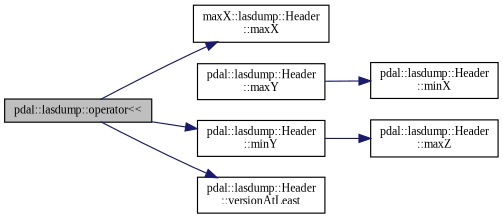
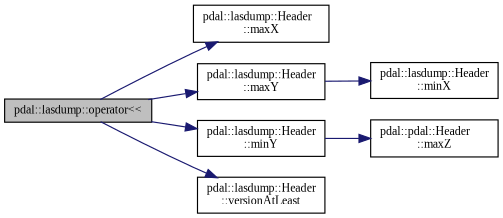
(261, 24) -> (261, 24)
none -> (167, 97)
(434, 138) -> (434, 138)
